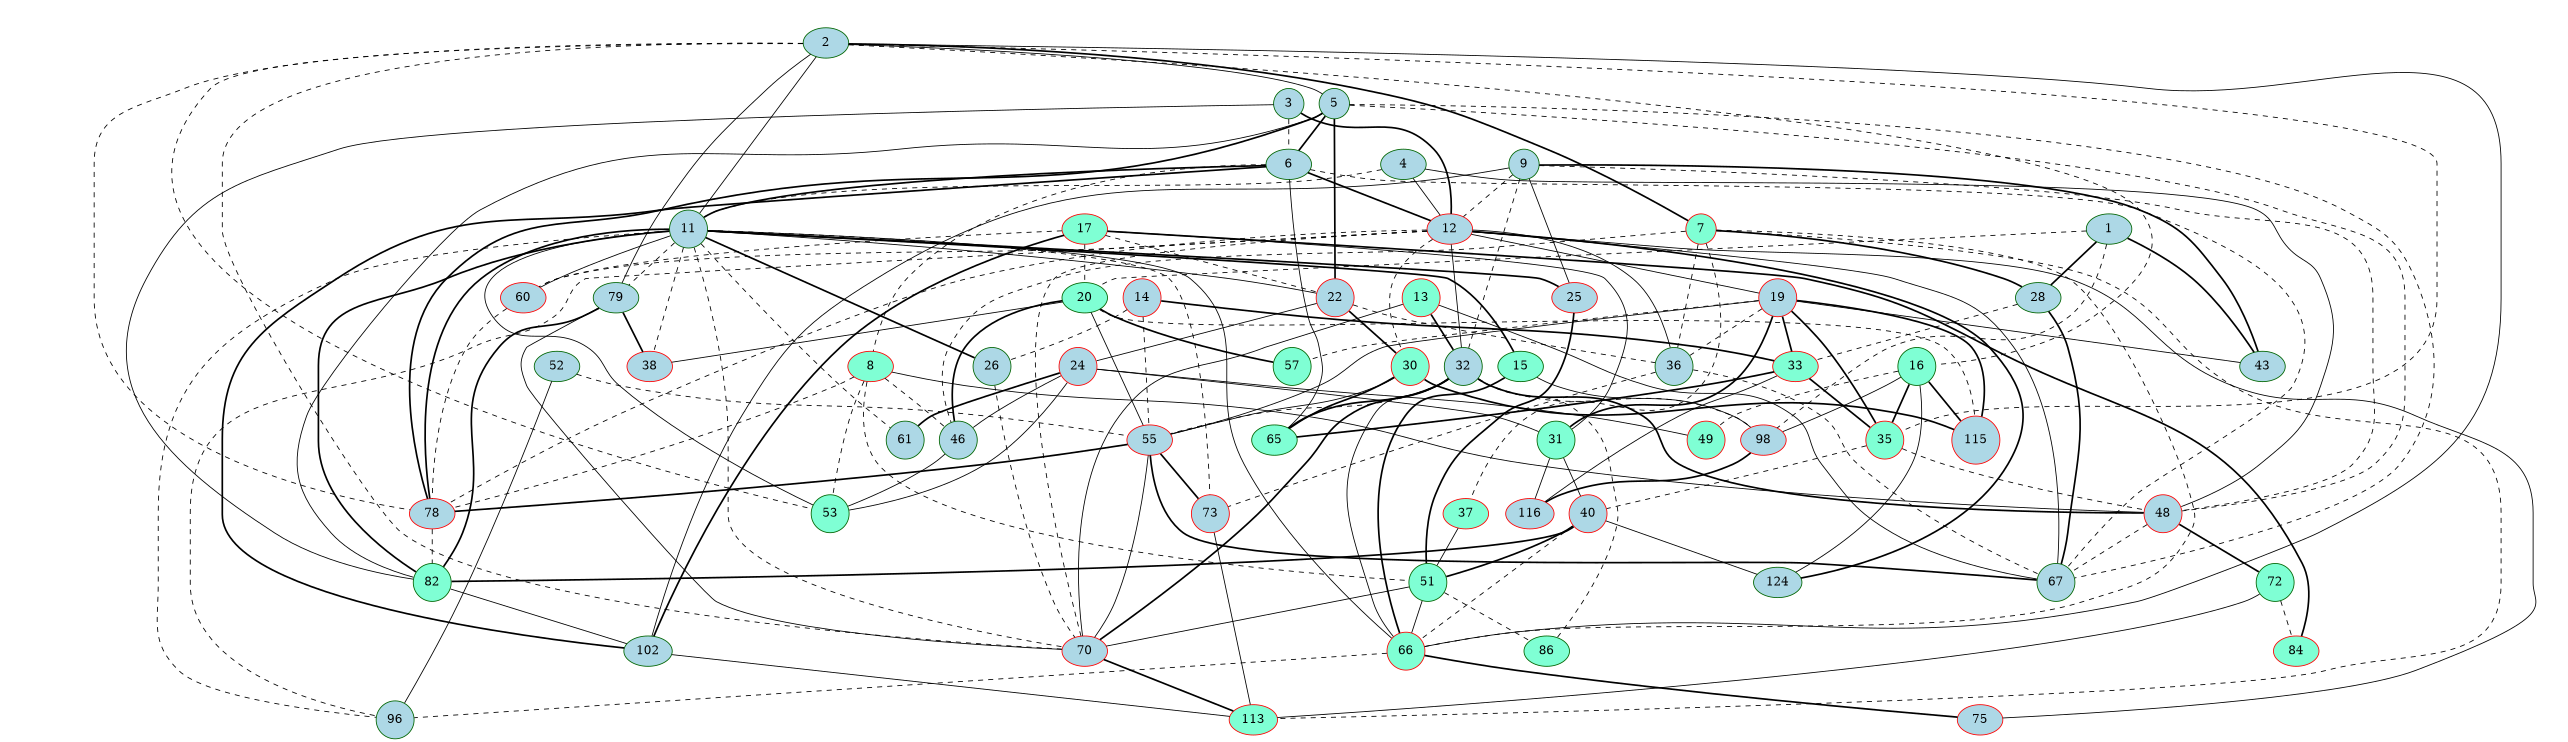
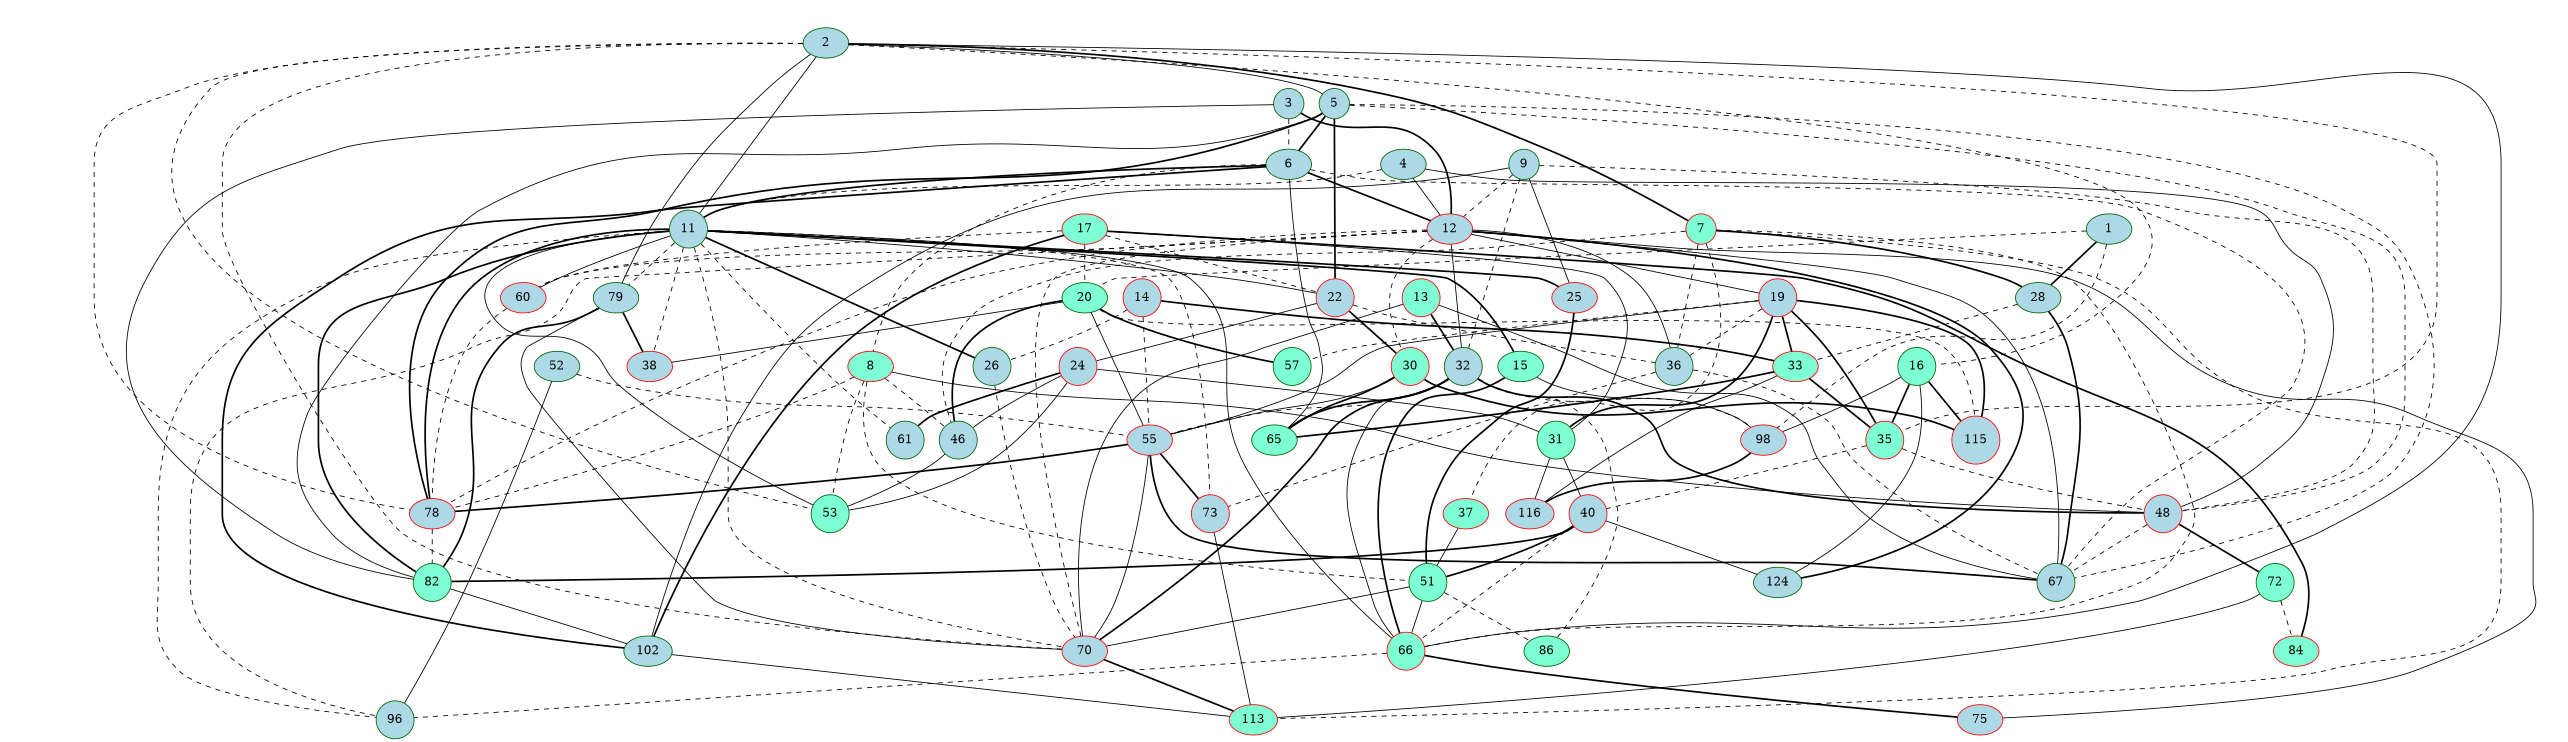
(2263, 366) -> none
(1706, 440) -> none
